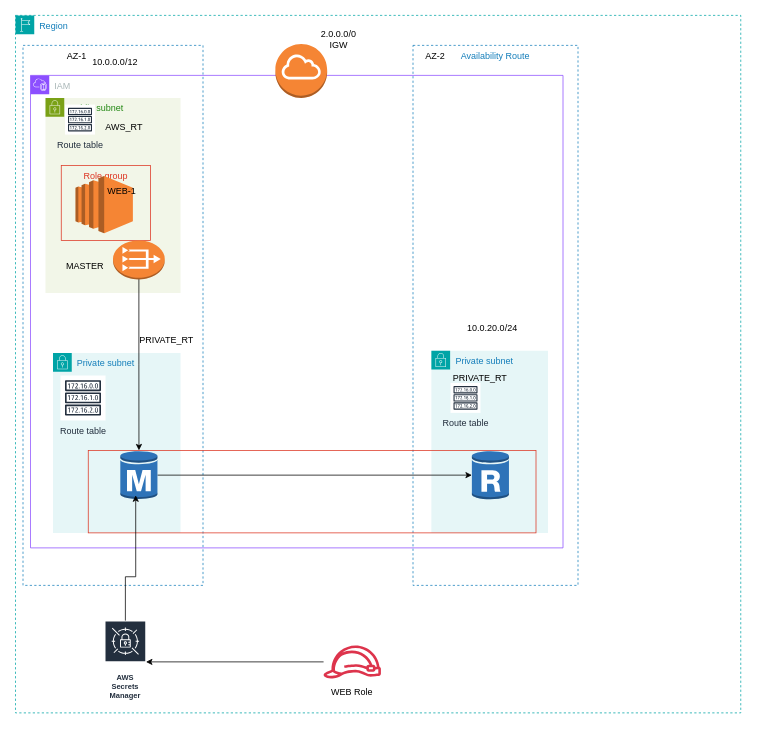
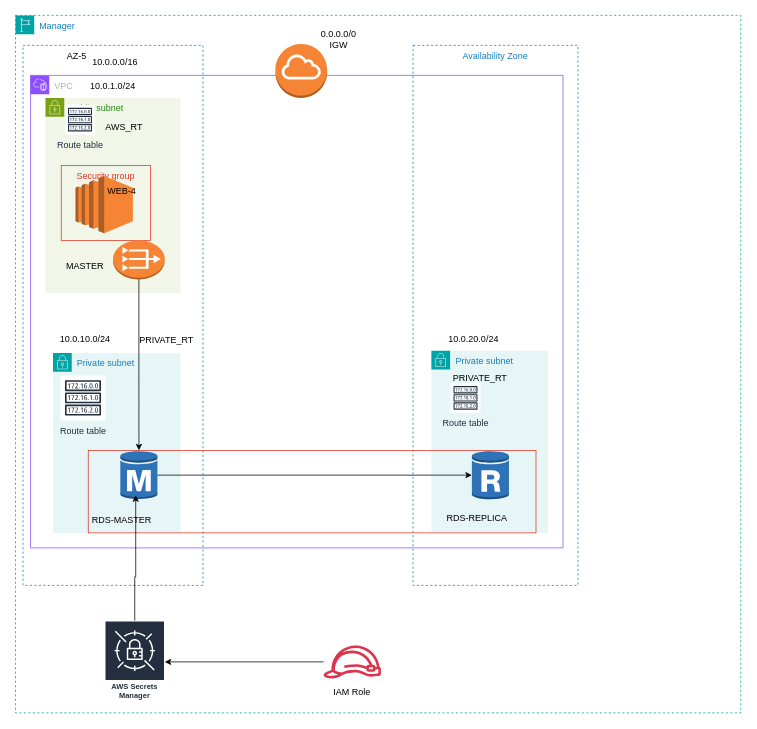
(53, 26) -> (57, 26)
(339, 39) -> (339, 39)
(495, 56) -> (495, 56)
(77, 57) -> (77, 57)
(435, 57) -> none
(115, 62) -> (115, 62)
(62, 86) -> (62, 86)
none -> (113, 87)
(106, 176) -> (106, 176)
(122, 191) -> (122, 191)
(492, 328) -> (474, 339)
none -> (85, 339)
none -> (477, 518)
none -> (122, 520)
(125, 662) -> (135, 662)
(352, 692) -> (352, 692)
